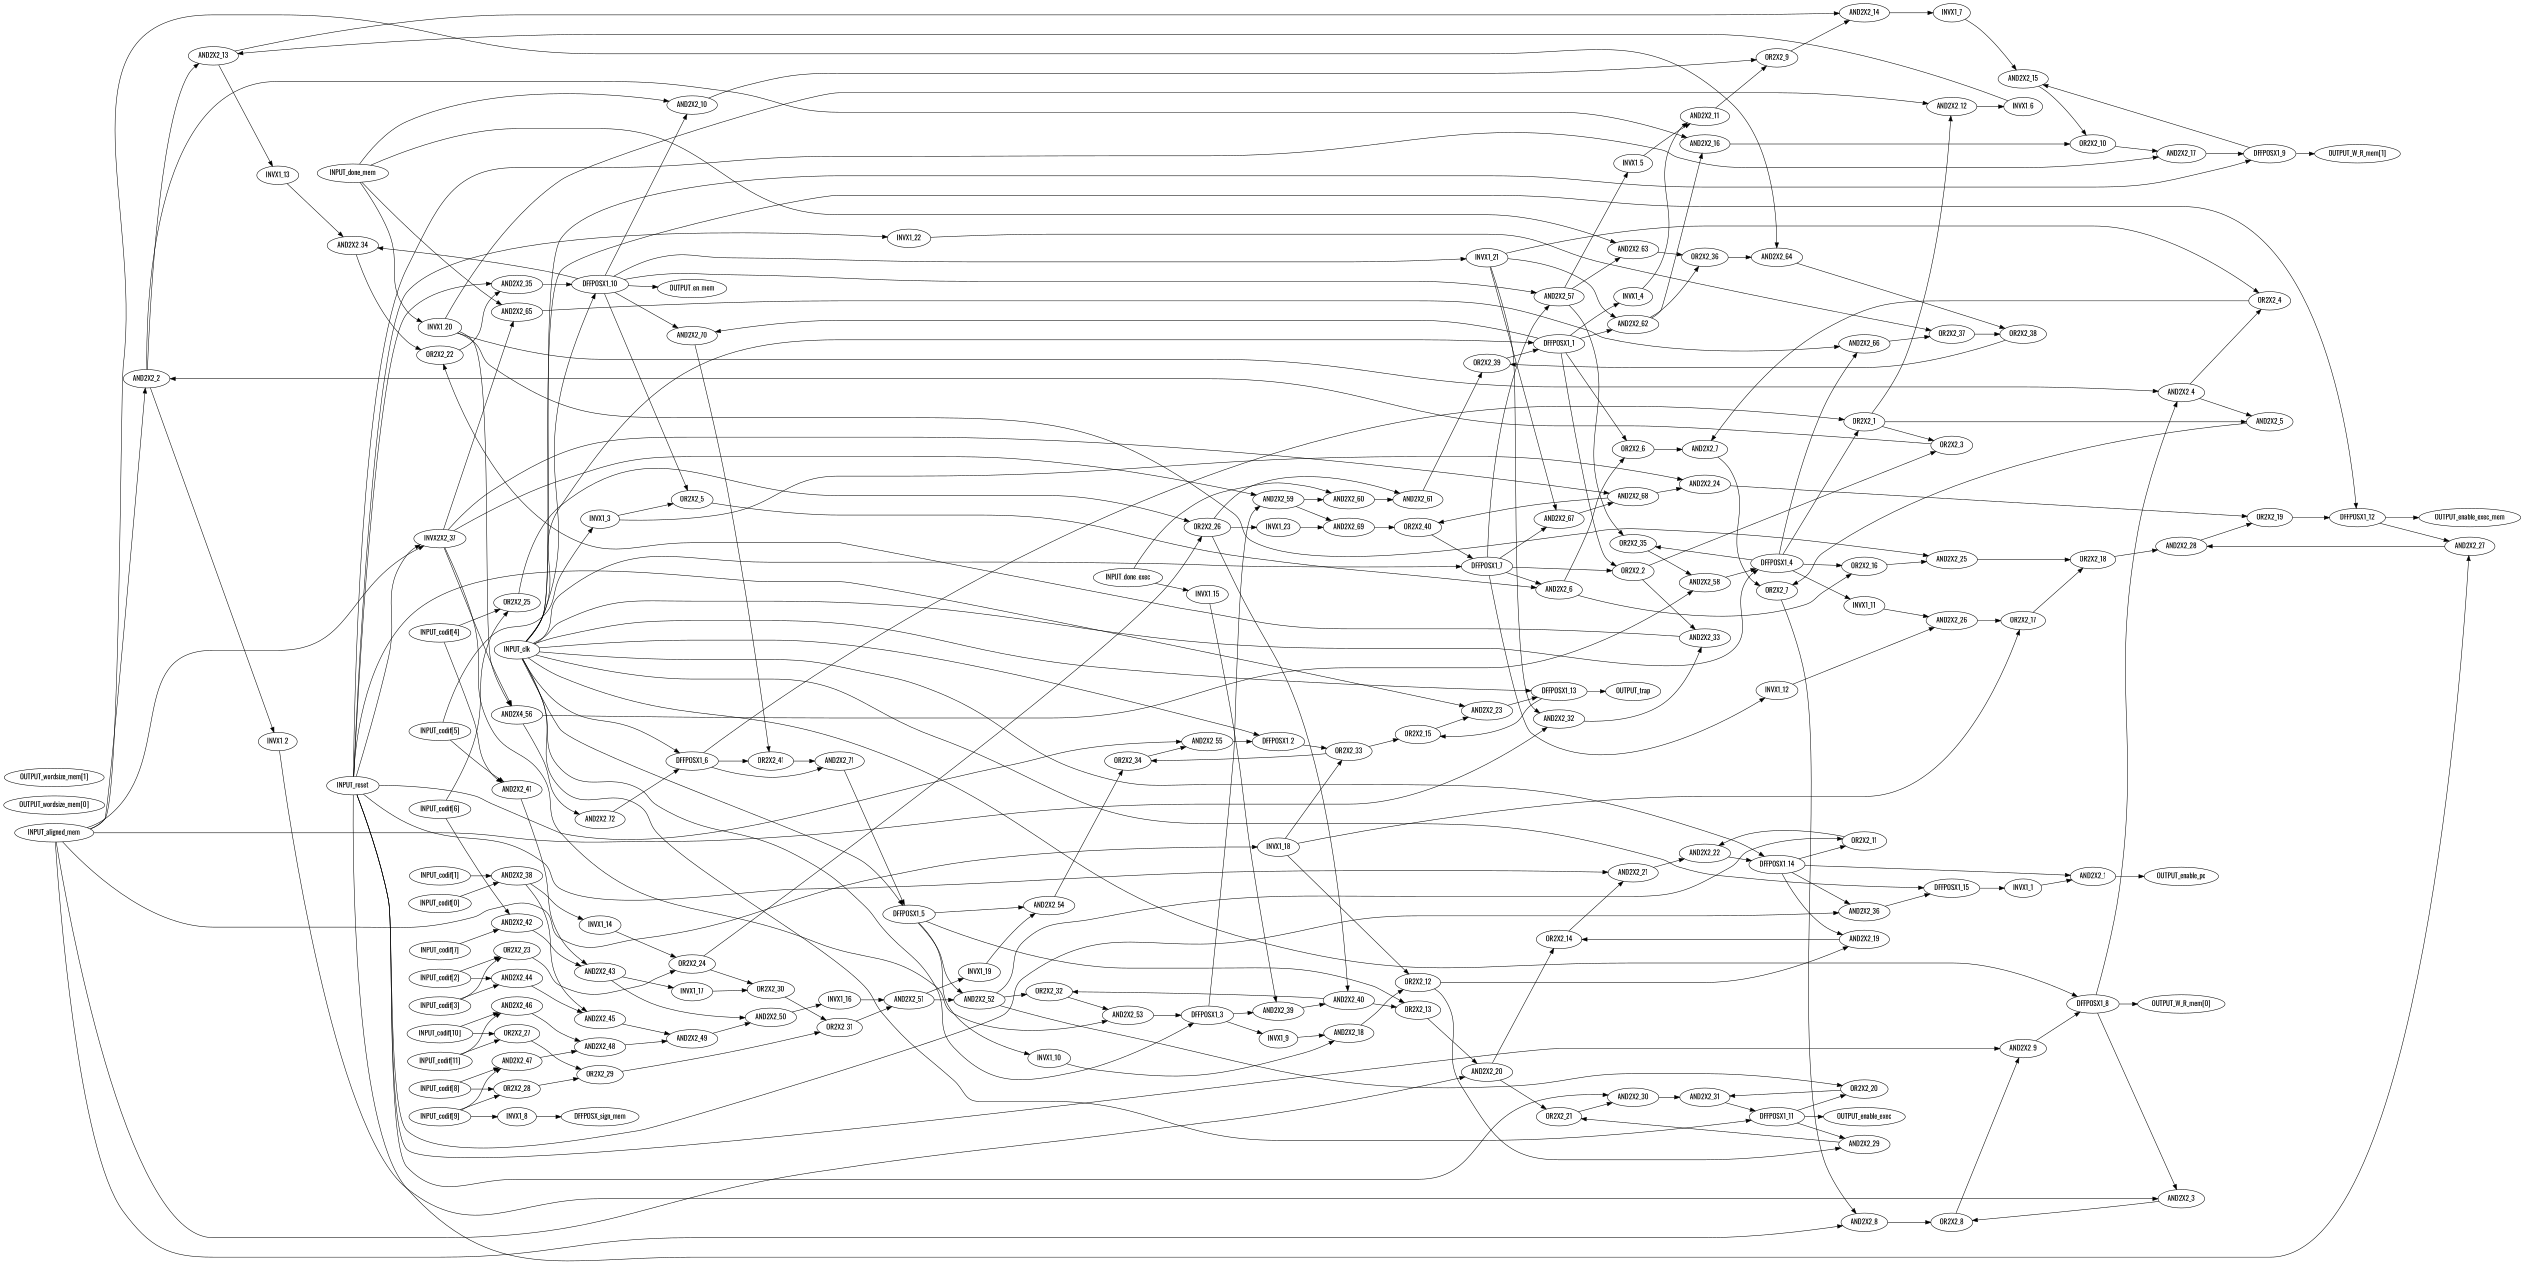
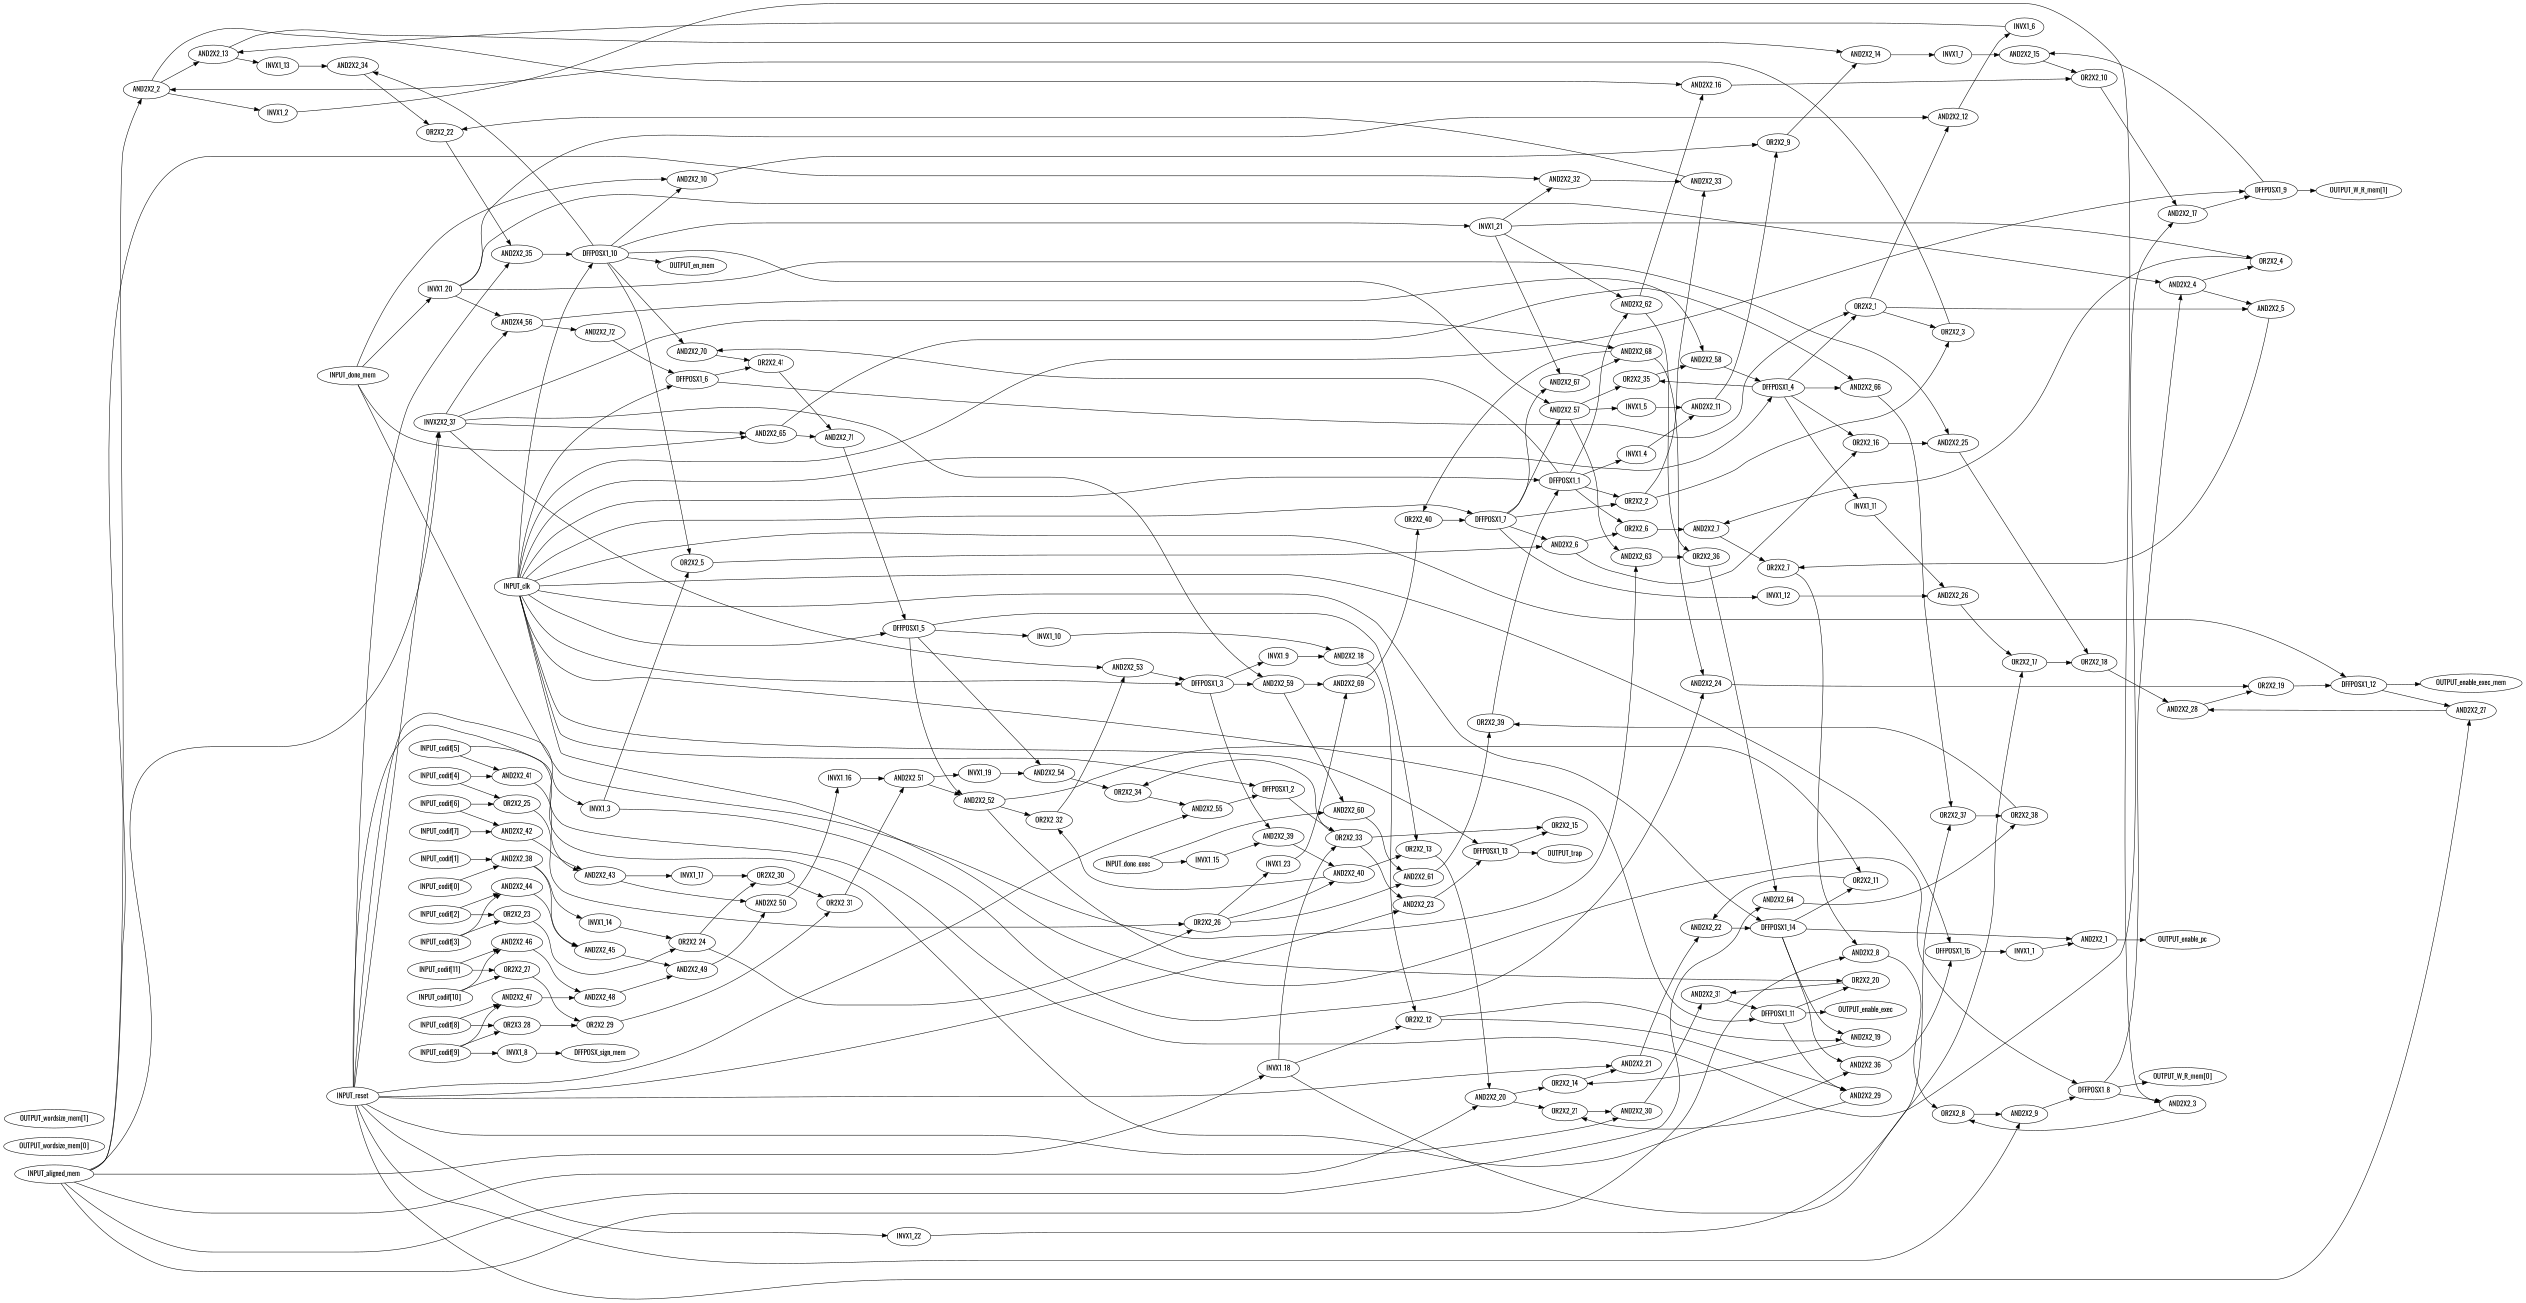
(1449, 724) -> (1381, 870)
(765, 777) -> (803, 436)
(517, 1089) -> (517, 1026)
